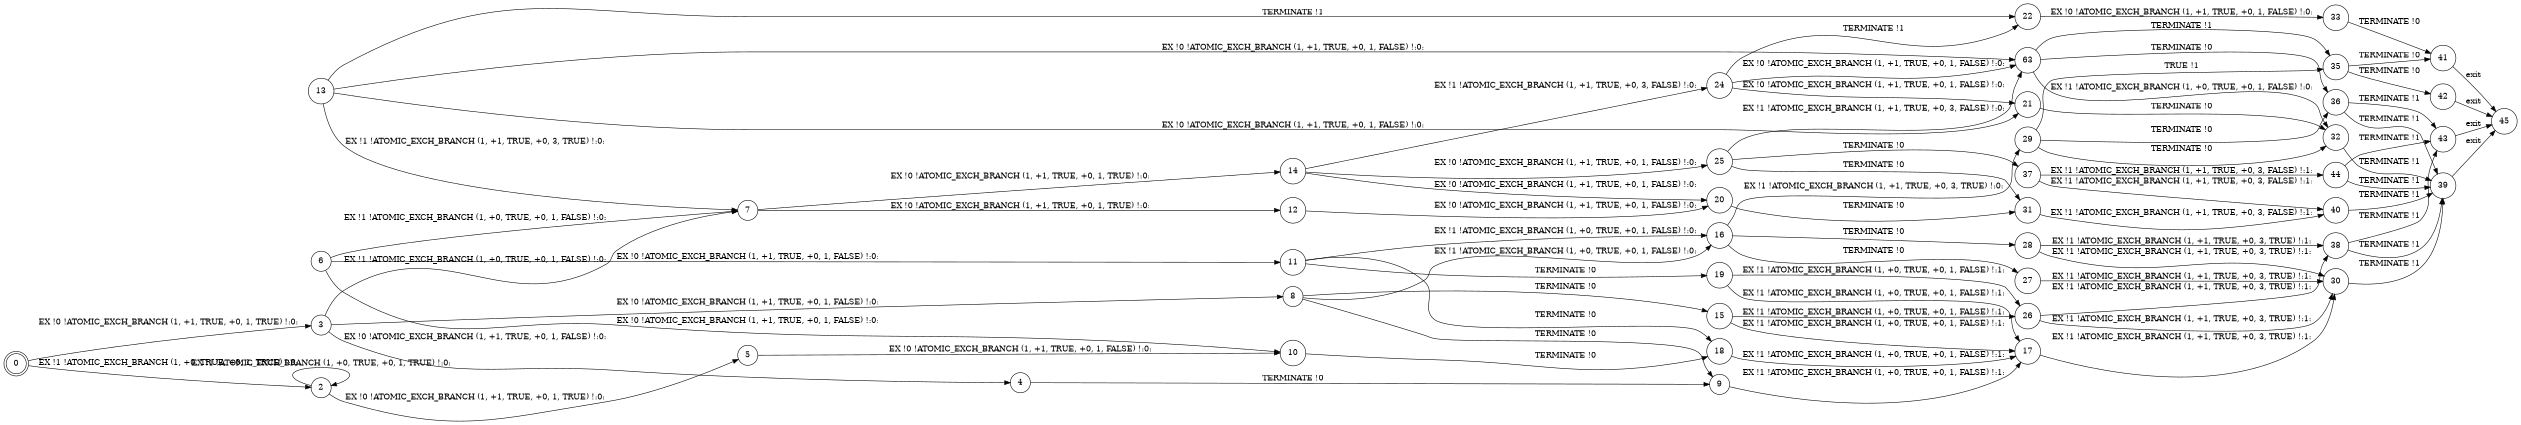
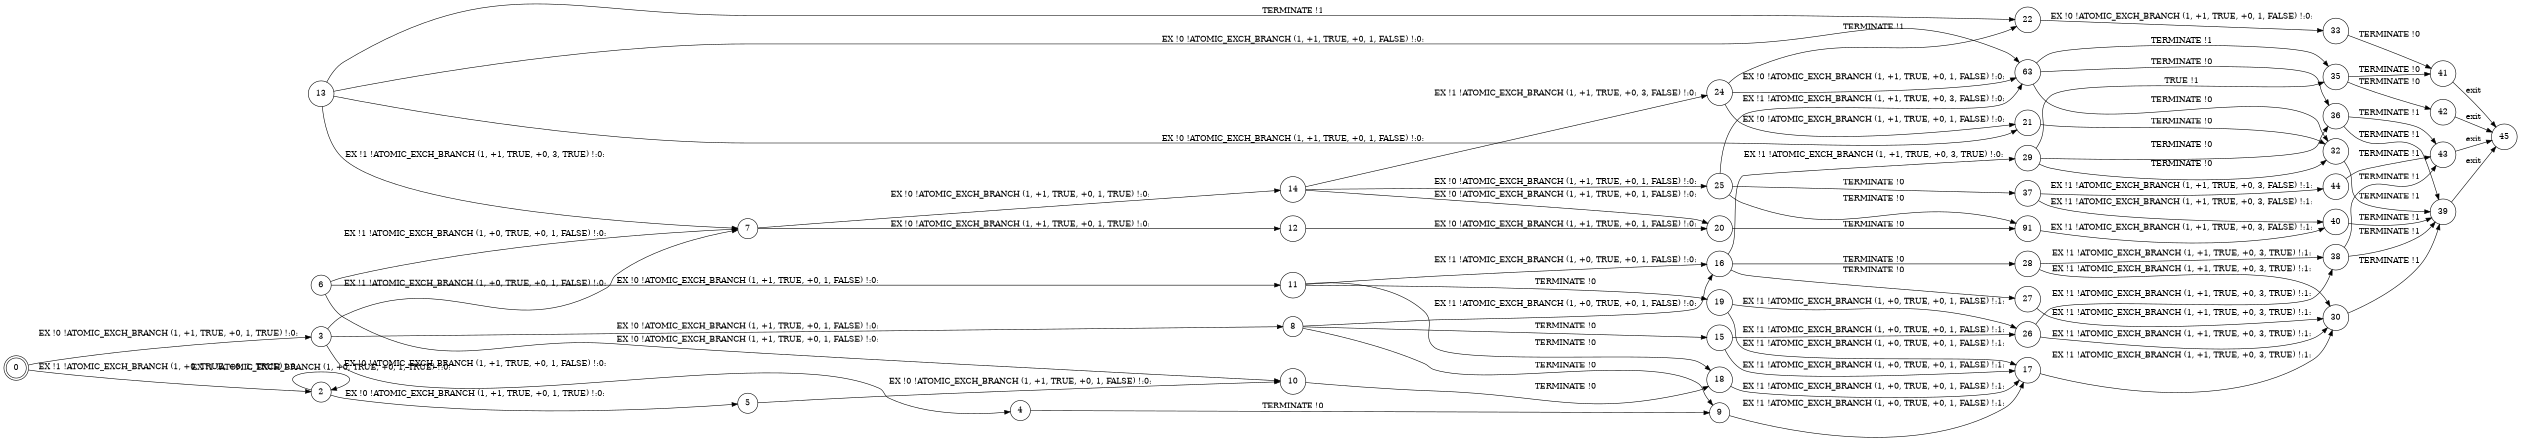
(2182, 87) -> (2182, 100)
(2385, 188) -> none
(2028, 210) -> (2028, 229)
